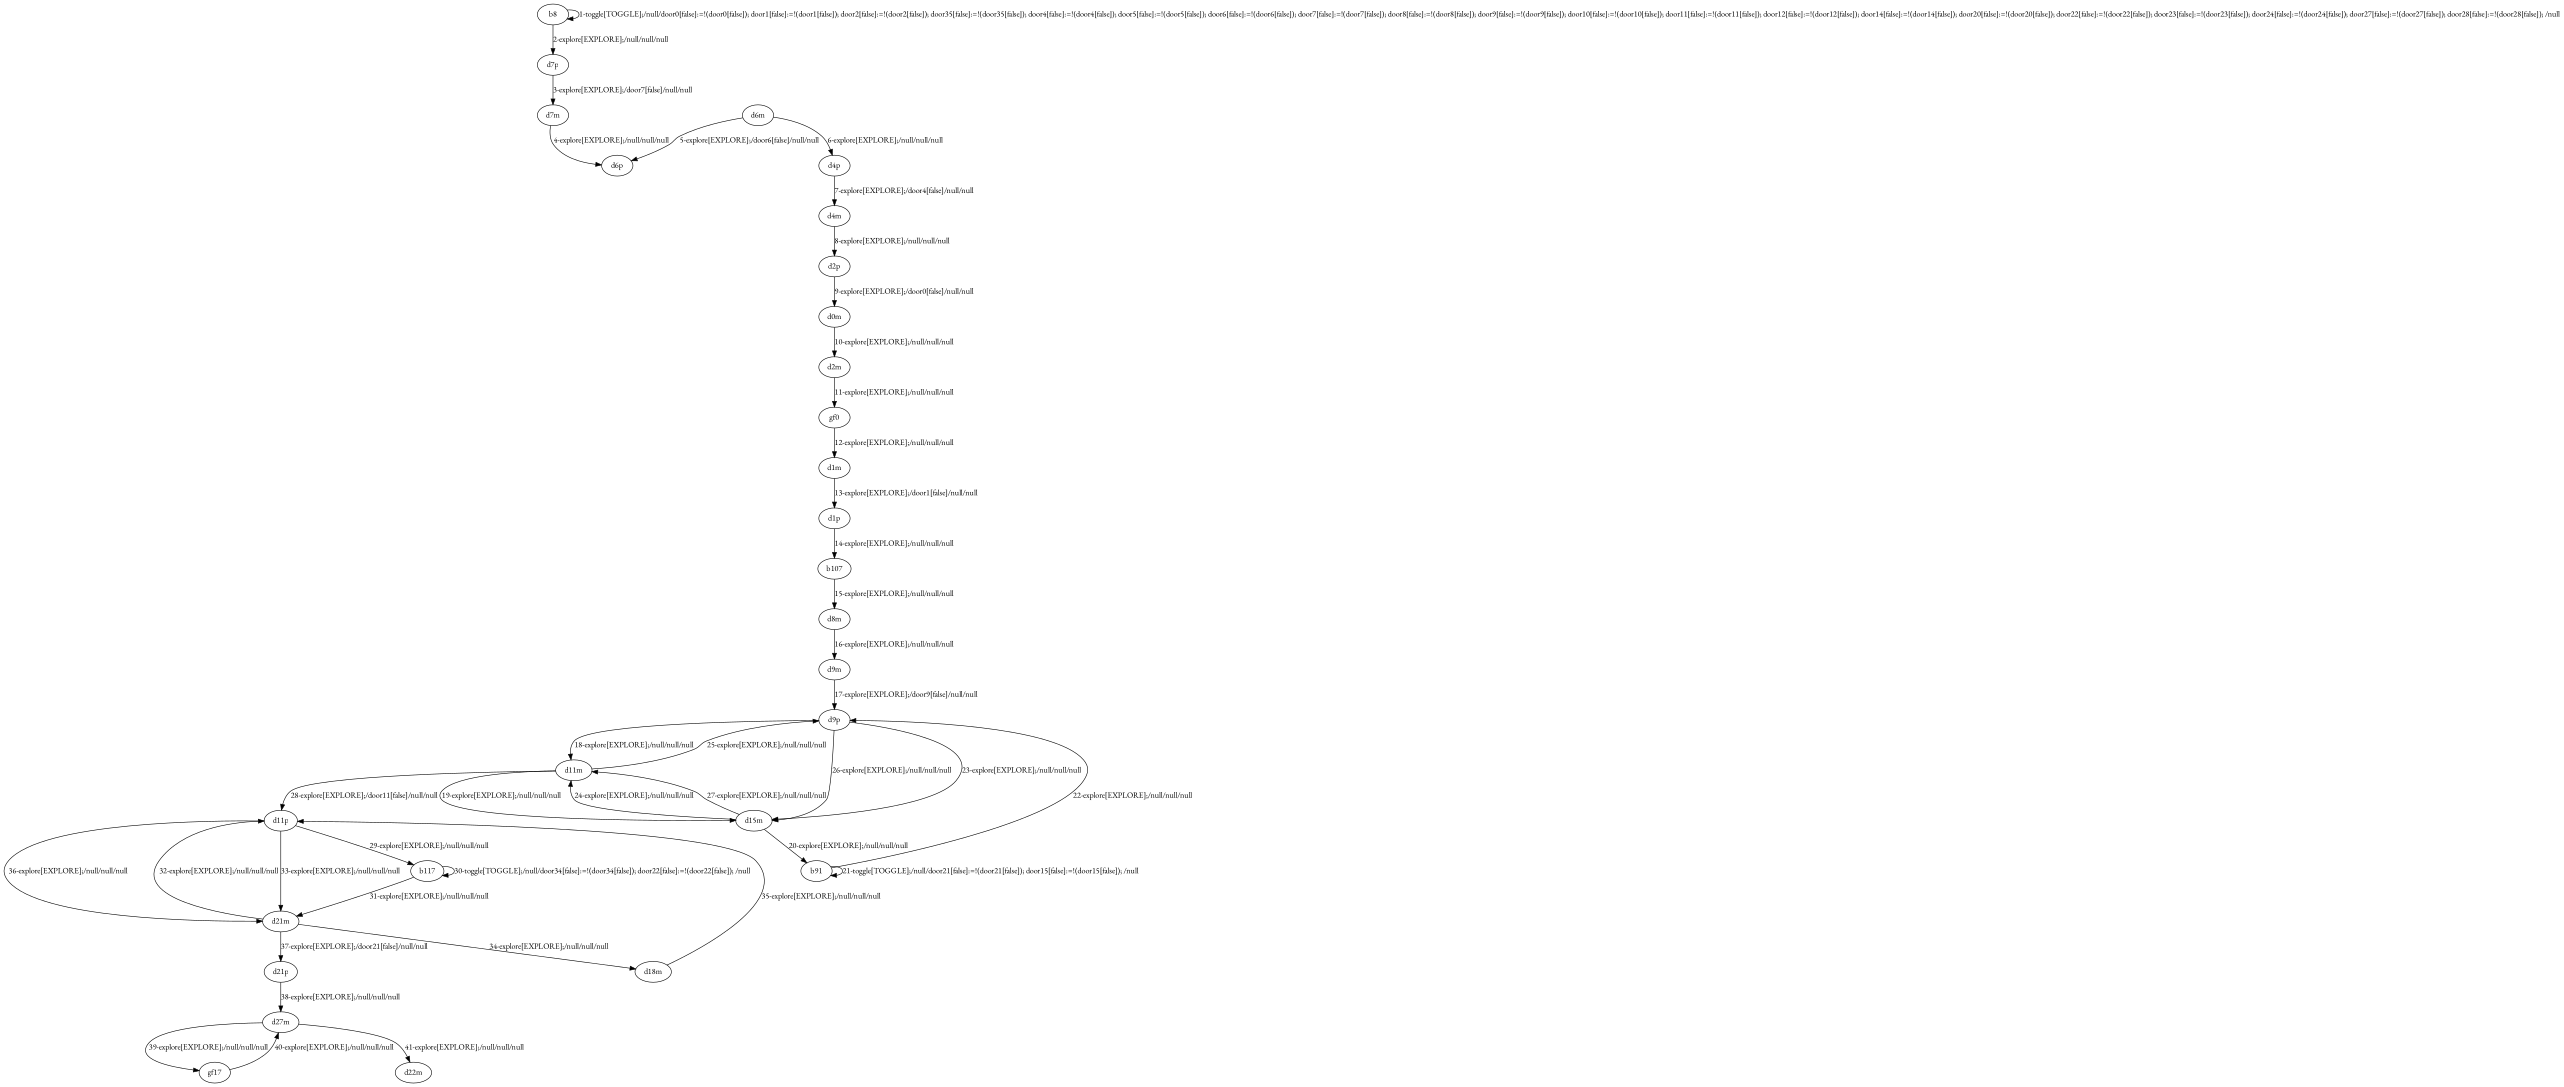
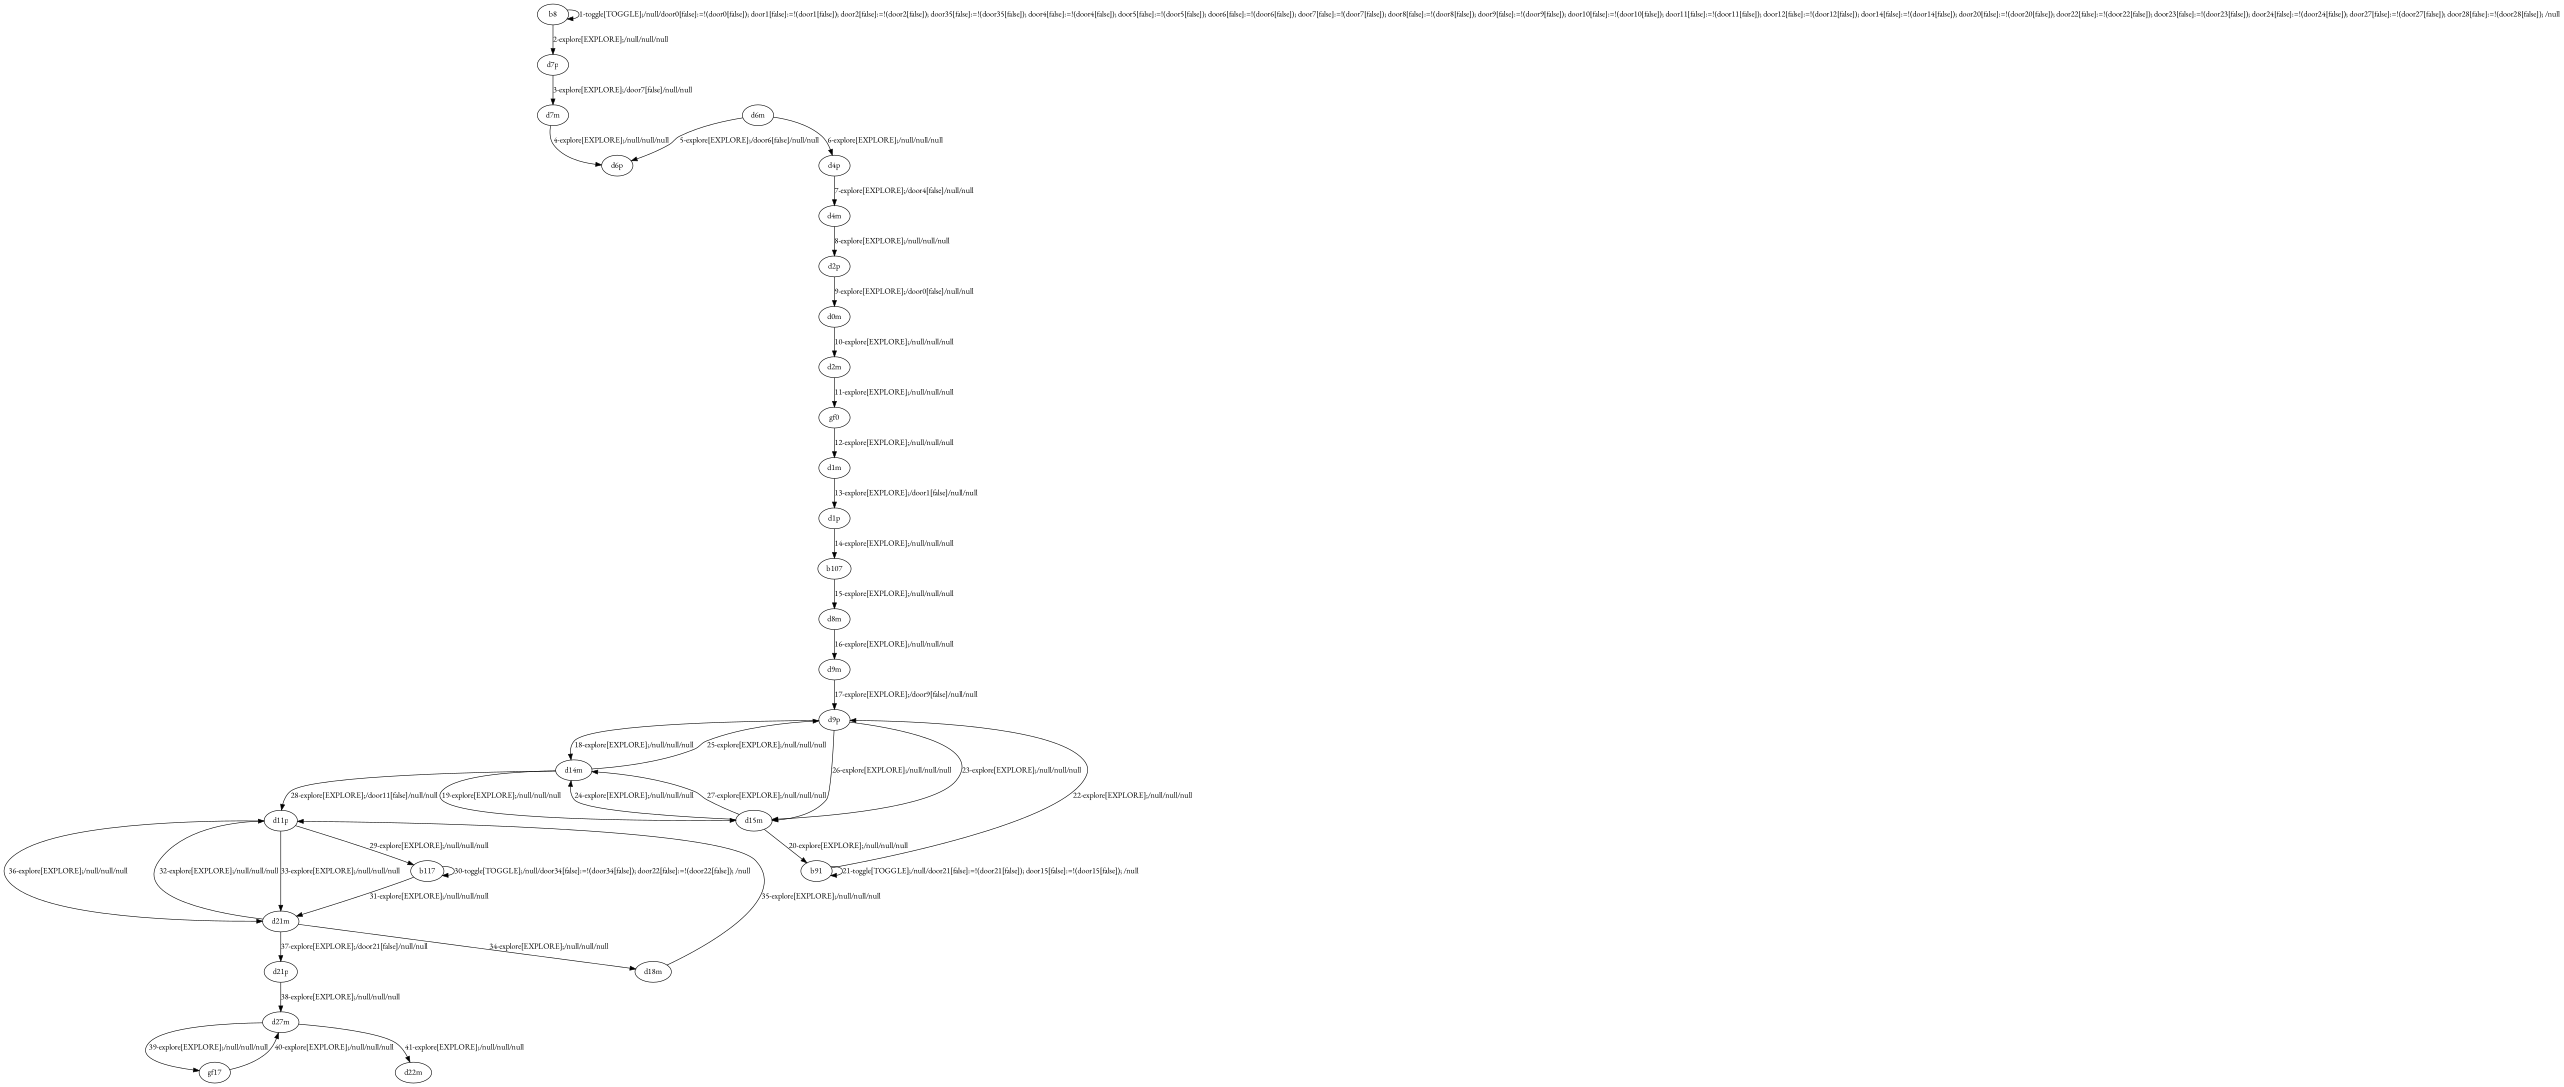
(574, 770) -> (574, 770)
